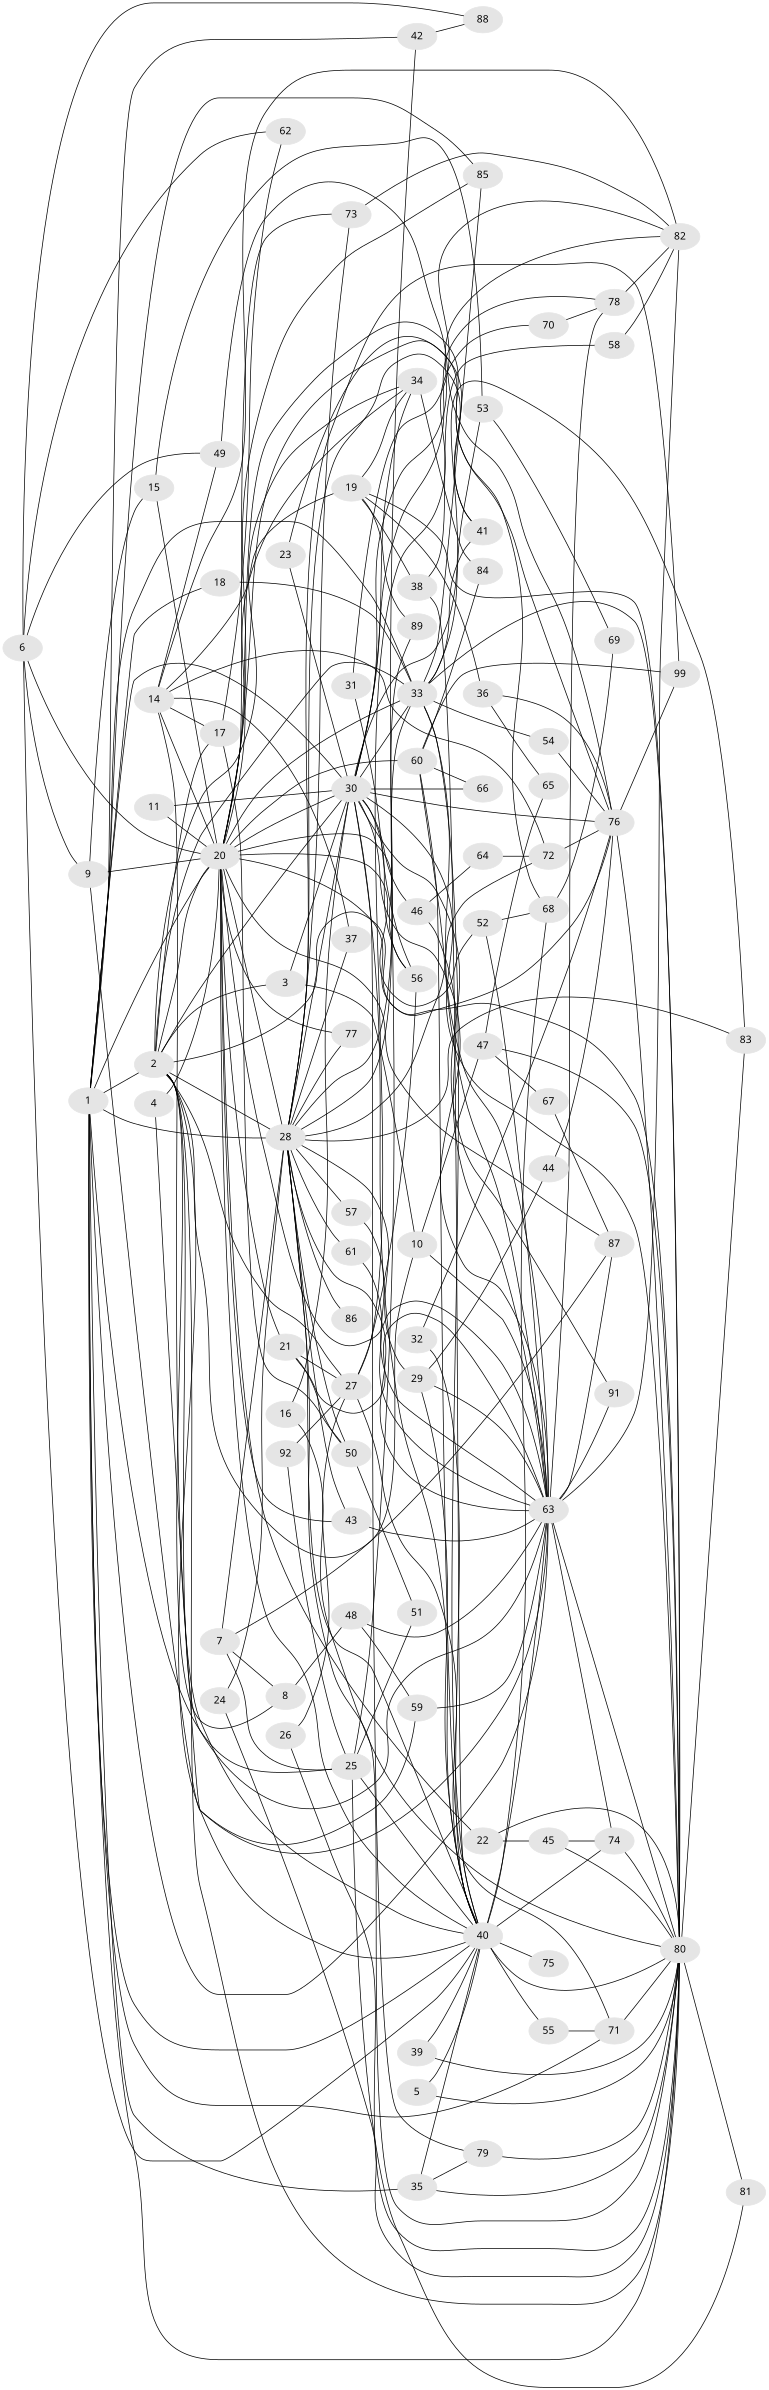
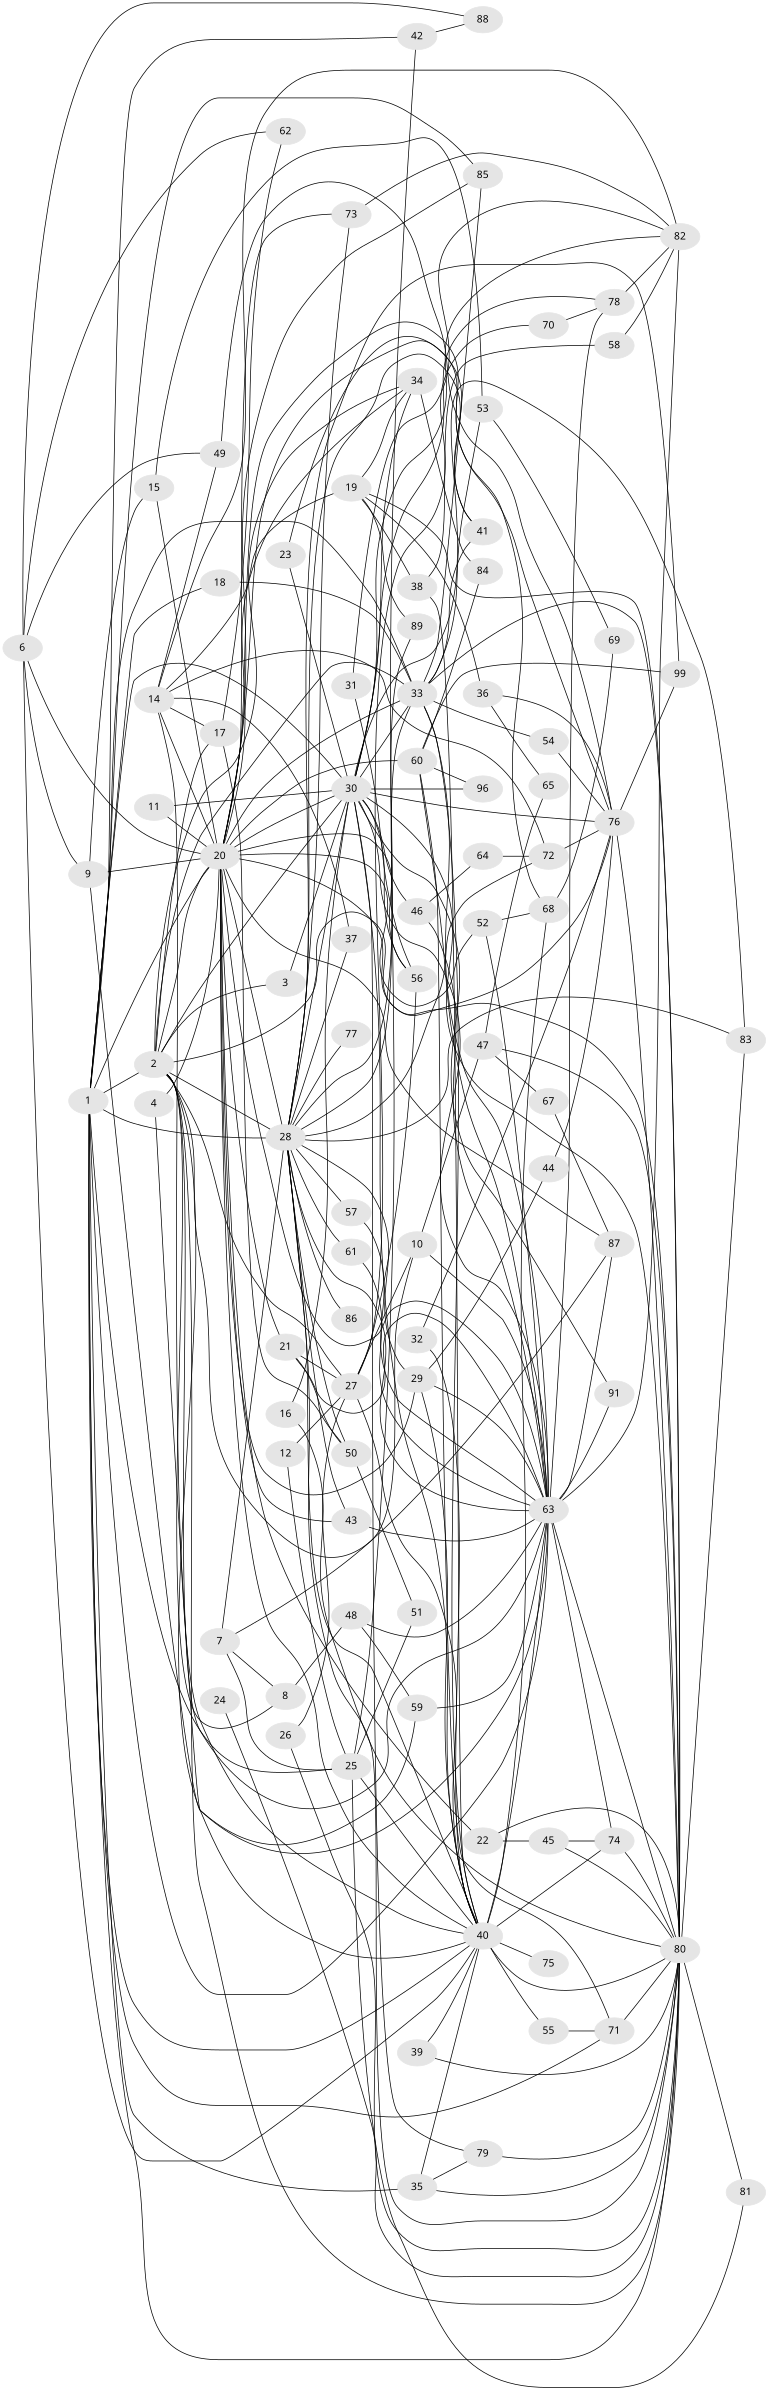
(483, 789) -> (483, 789)
(237, 954) -> (260, 1460)
(388, 1086) -> (396, 1289)
(262, 1421) -> none
(286, 1454) -> (286, 1454)
(417, 2092) -> none
